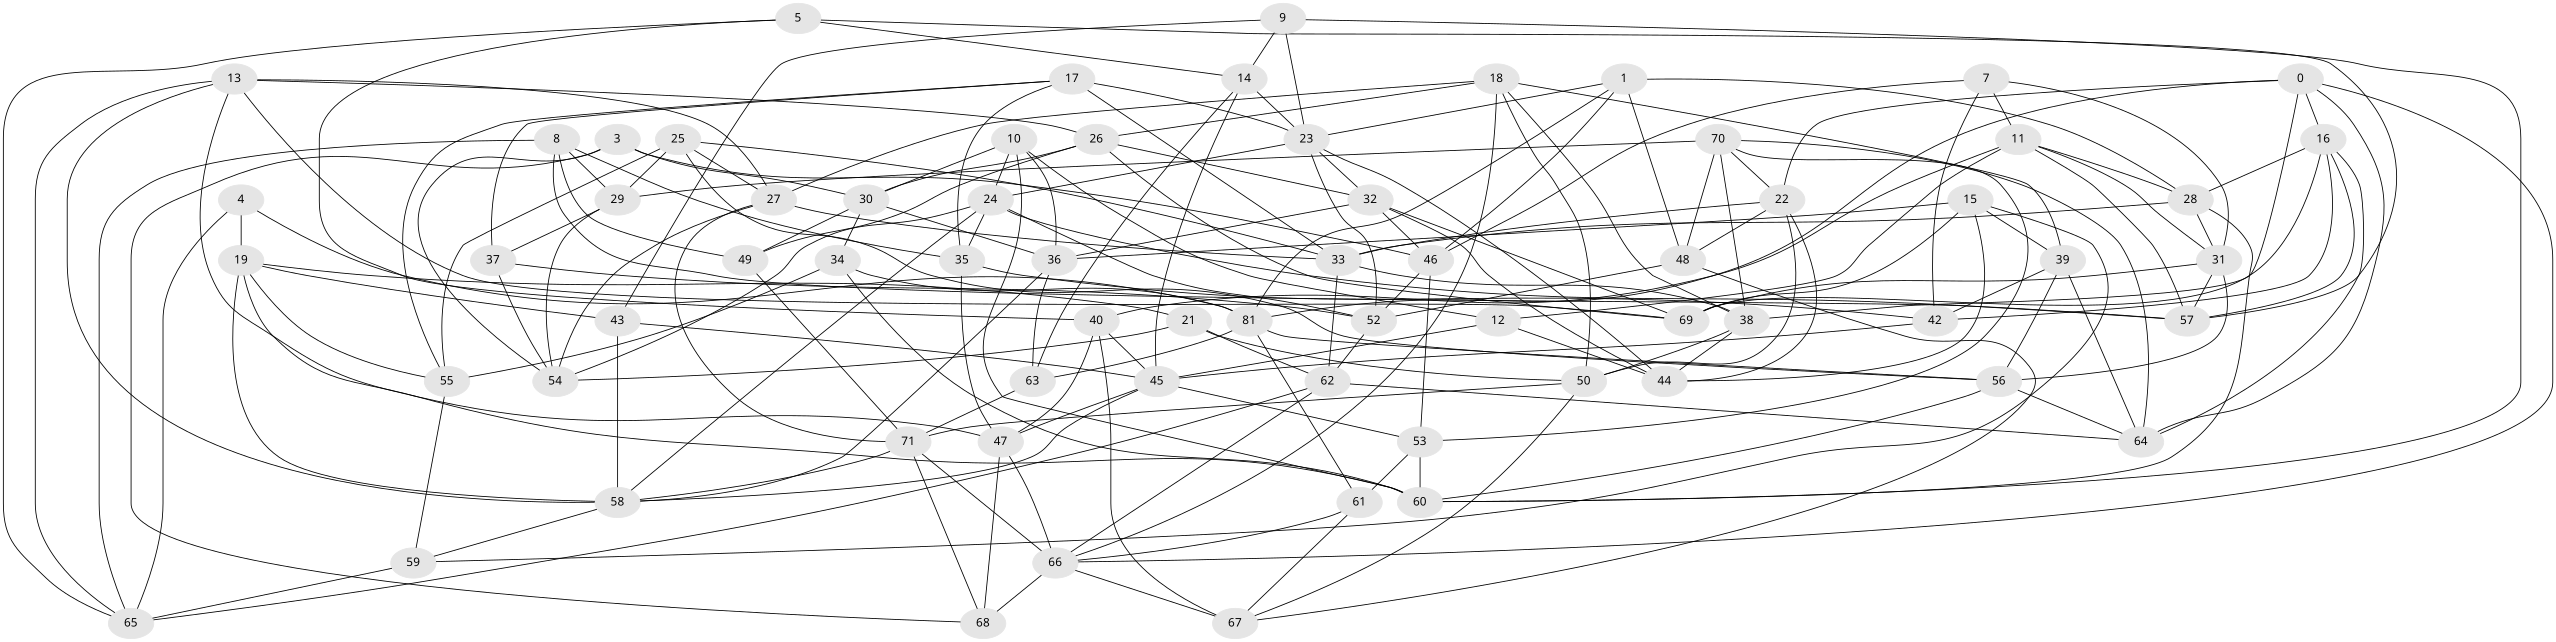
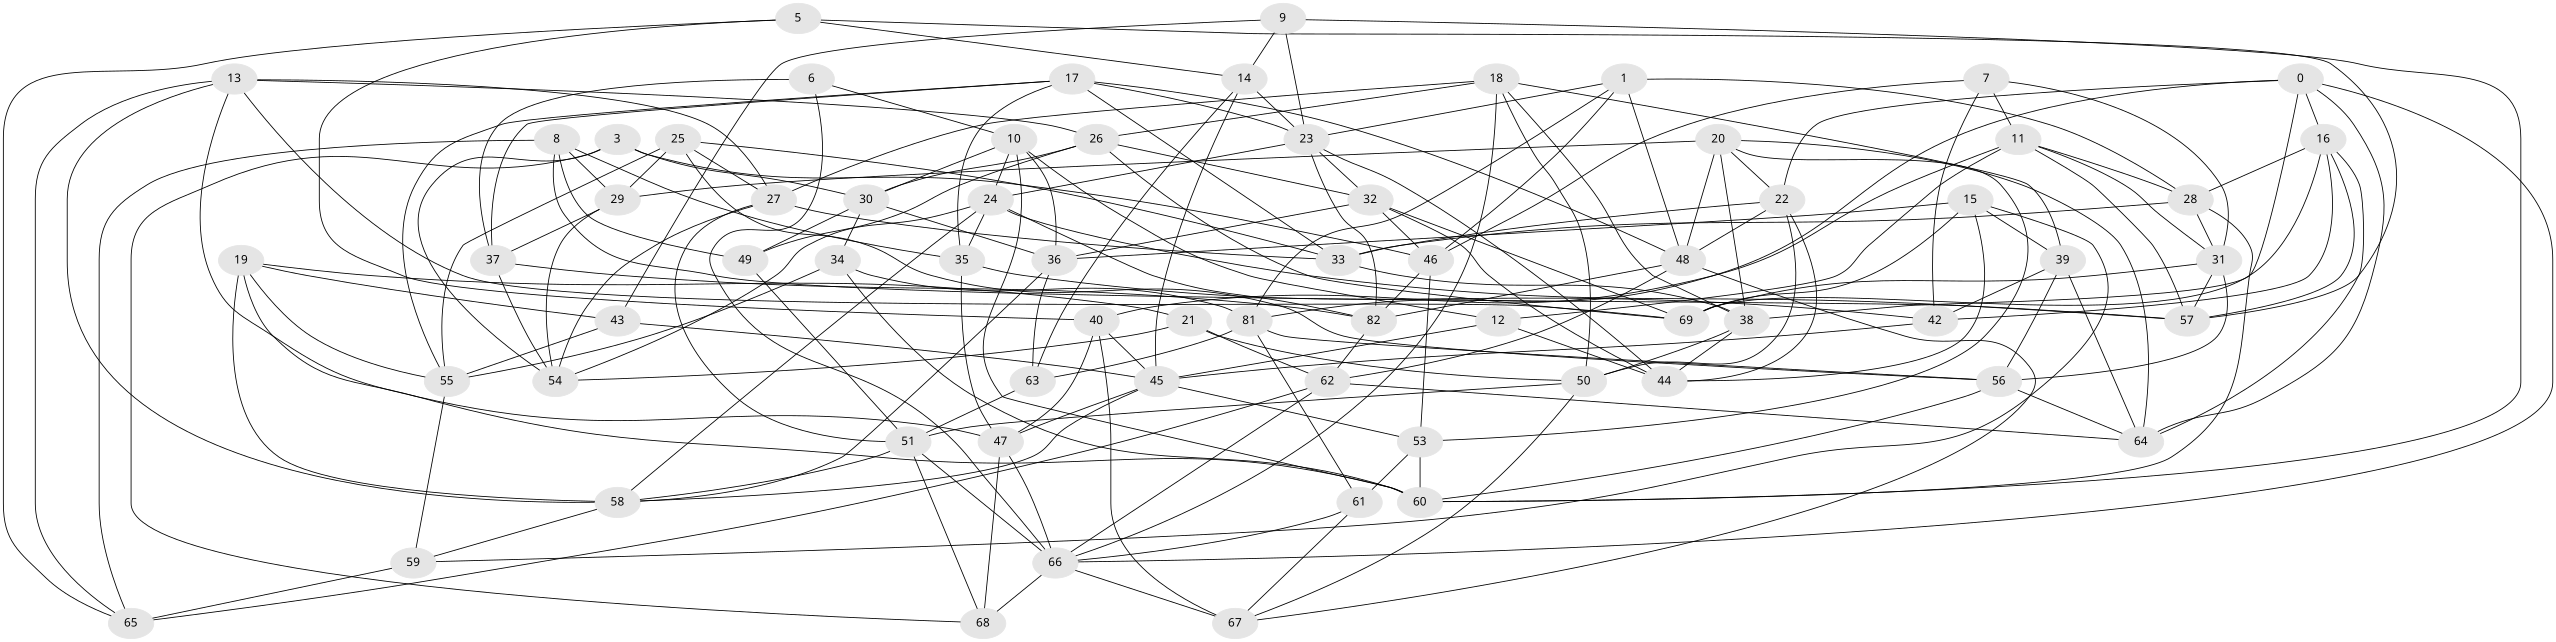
none -> (812, 79)
(1718, 139) -> (1718, 139)
none -> (1388, 140)
(241, 200) -> none
(1333, 321) -> (1514, 341)
(1374, 321) -> (1374, 321)
(618, 412) -> (529, 352)
(908, 442) -> (908, 442)
